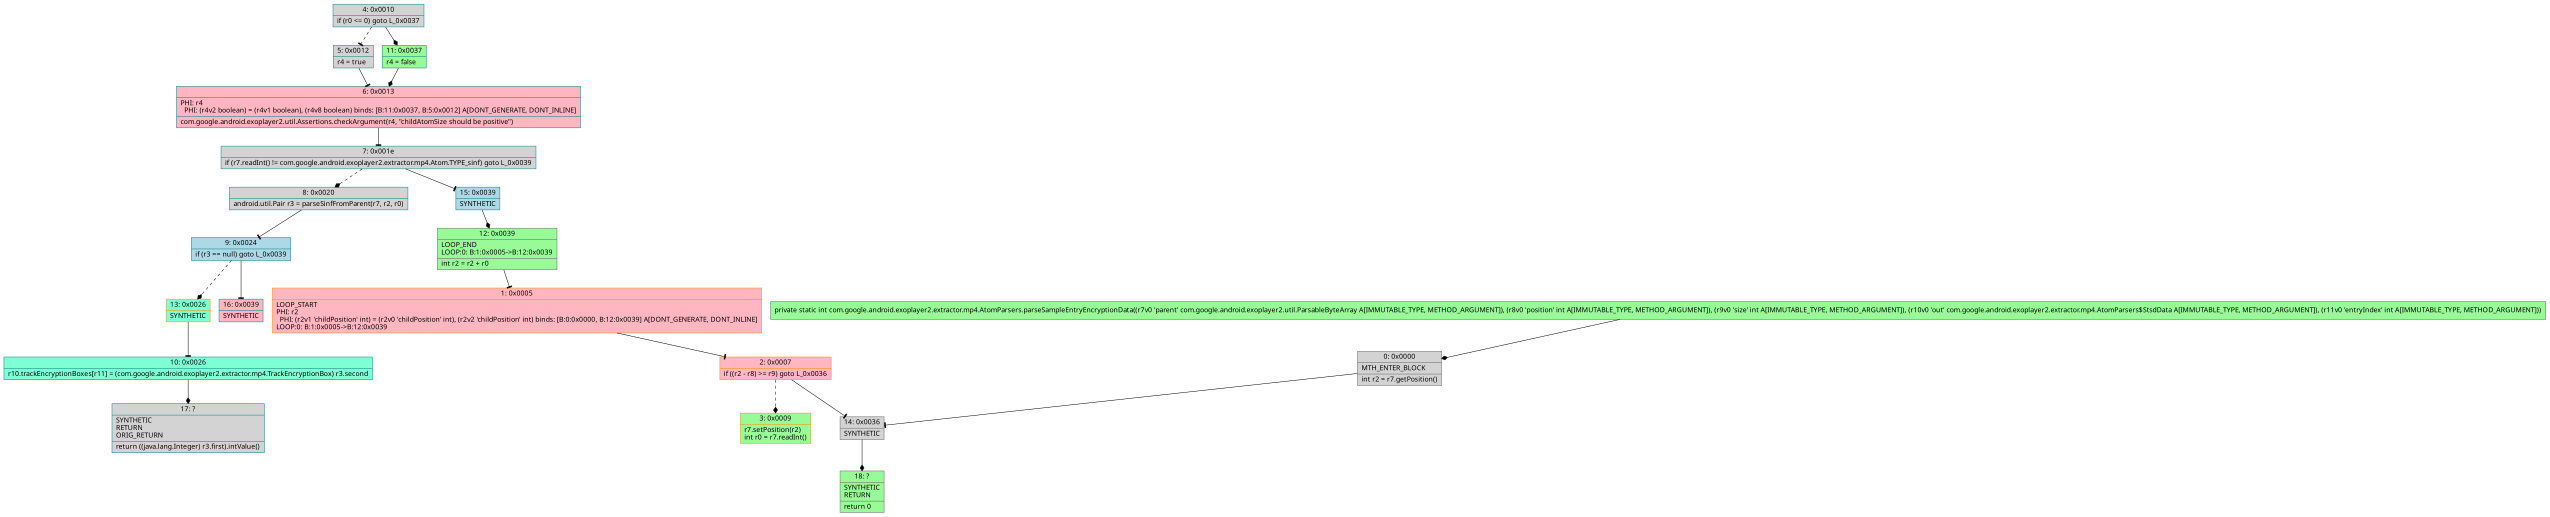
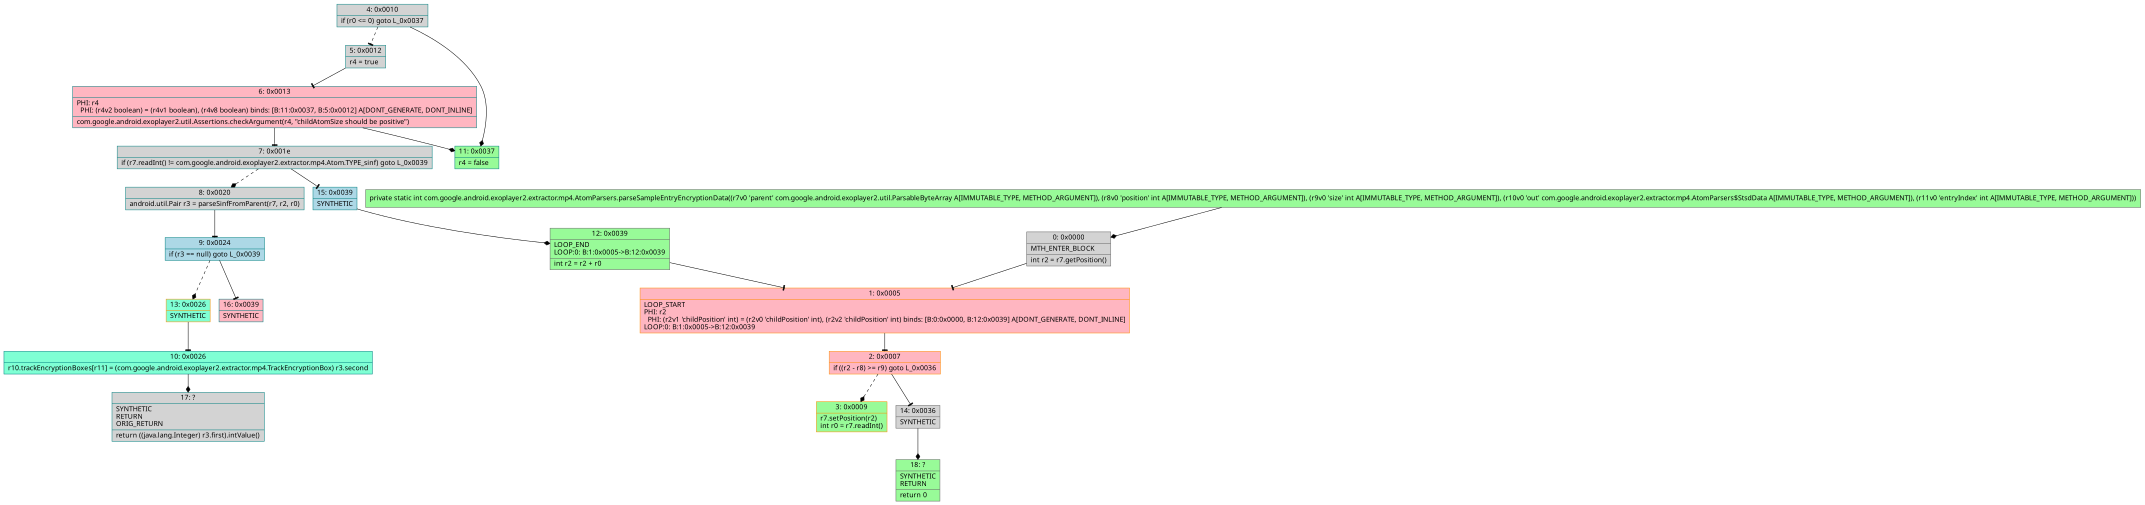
(395, 75) -> (406, 138)
(1122, 399) -> (990, 275)
